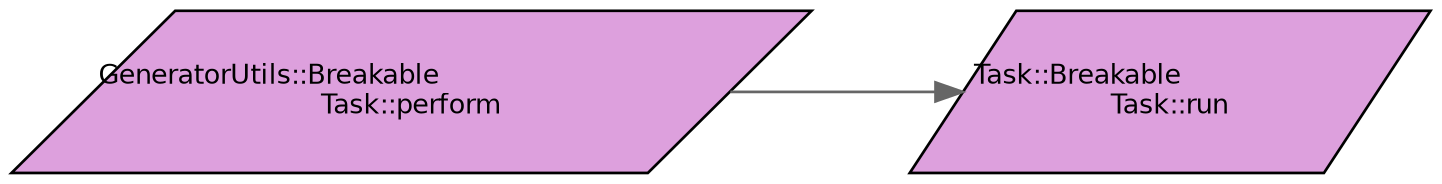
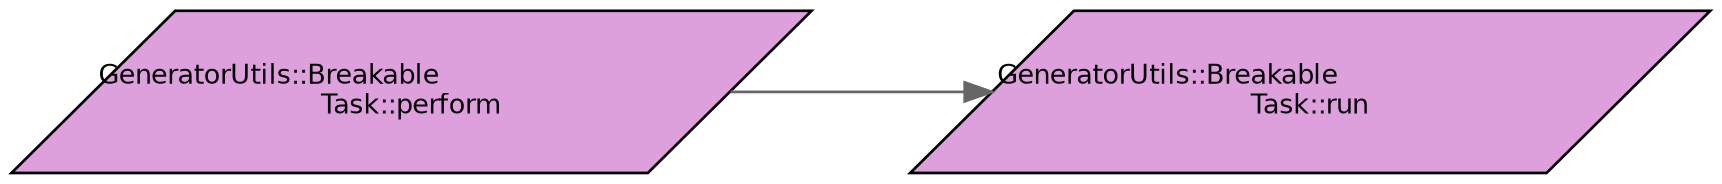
(1170, 92) -> (1310, 92)
